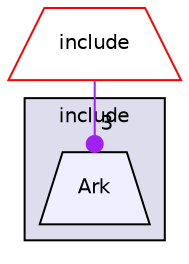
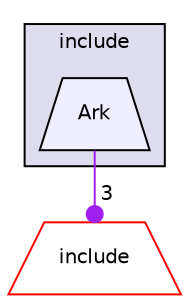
(95, 111) -> (95, 178)
